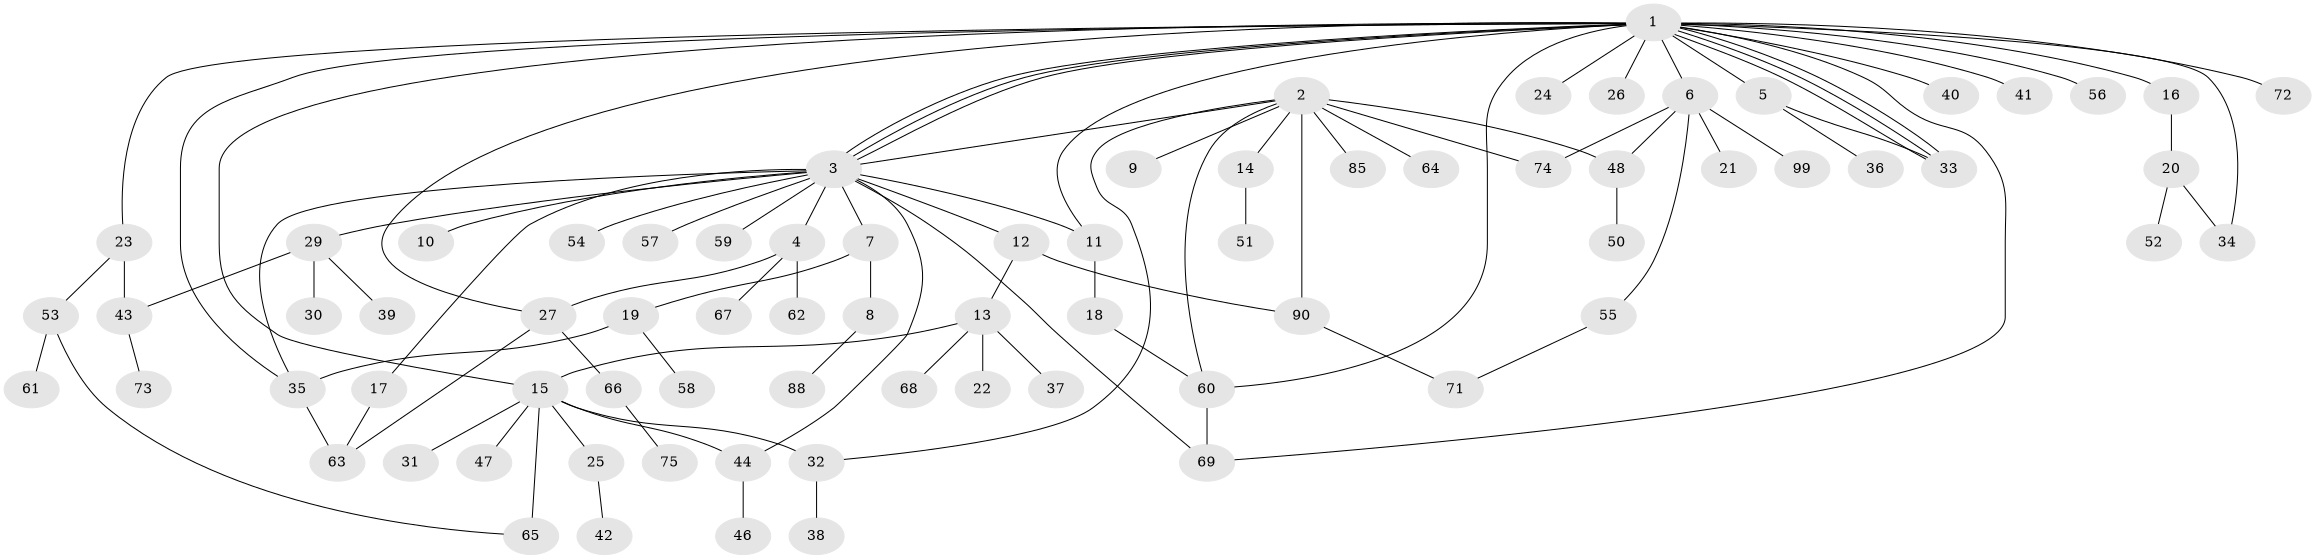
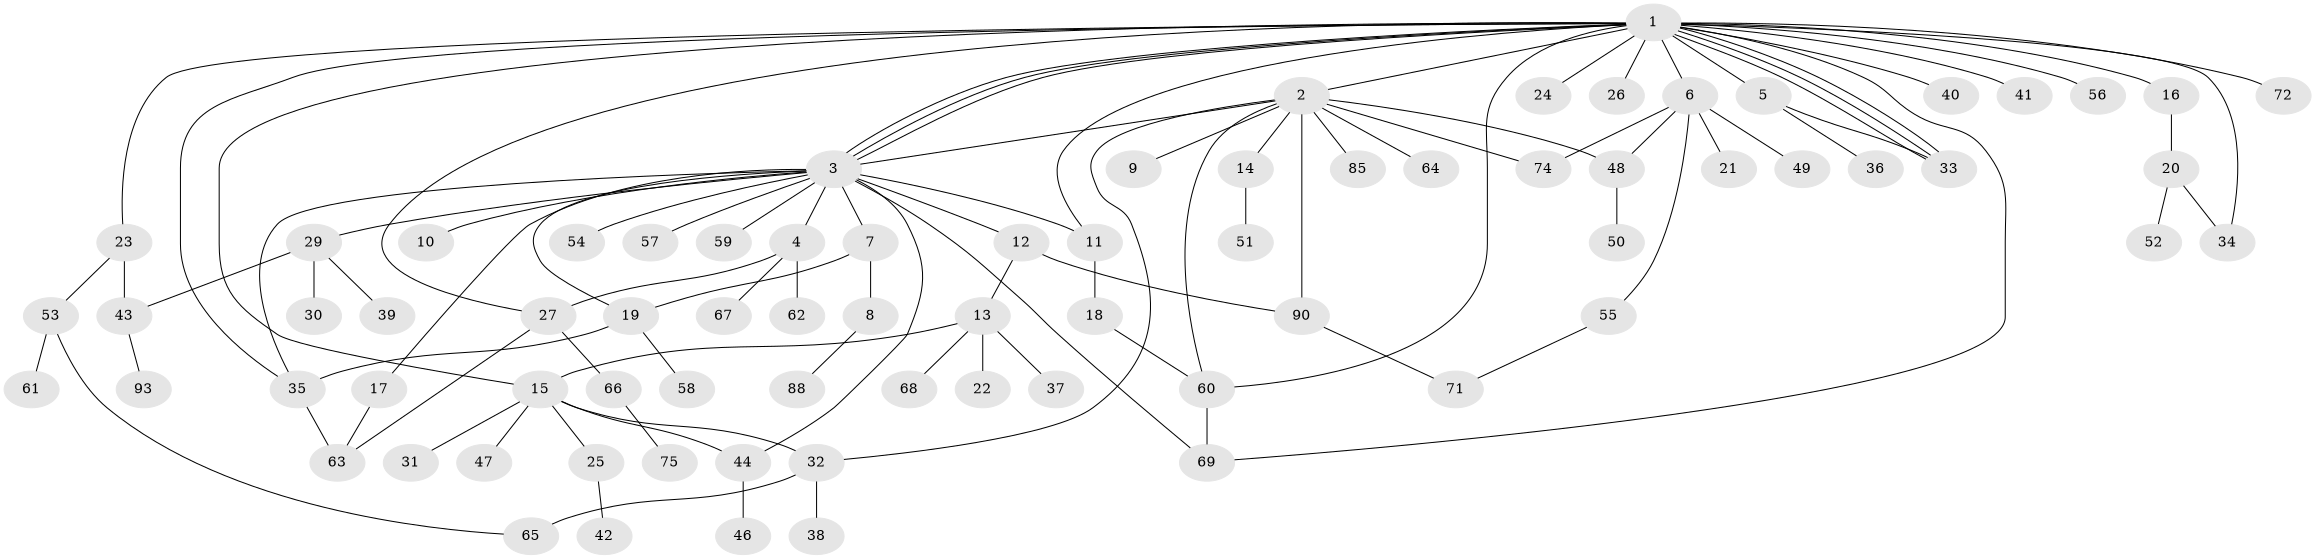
none -> (1478, 59)
(1802, 169) -> (1802, 169)
none -> (534, 235)
(144, 389) -> (144, 389)
(536, 463) -> (674, 500)
